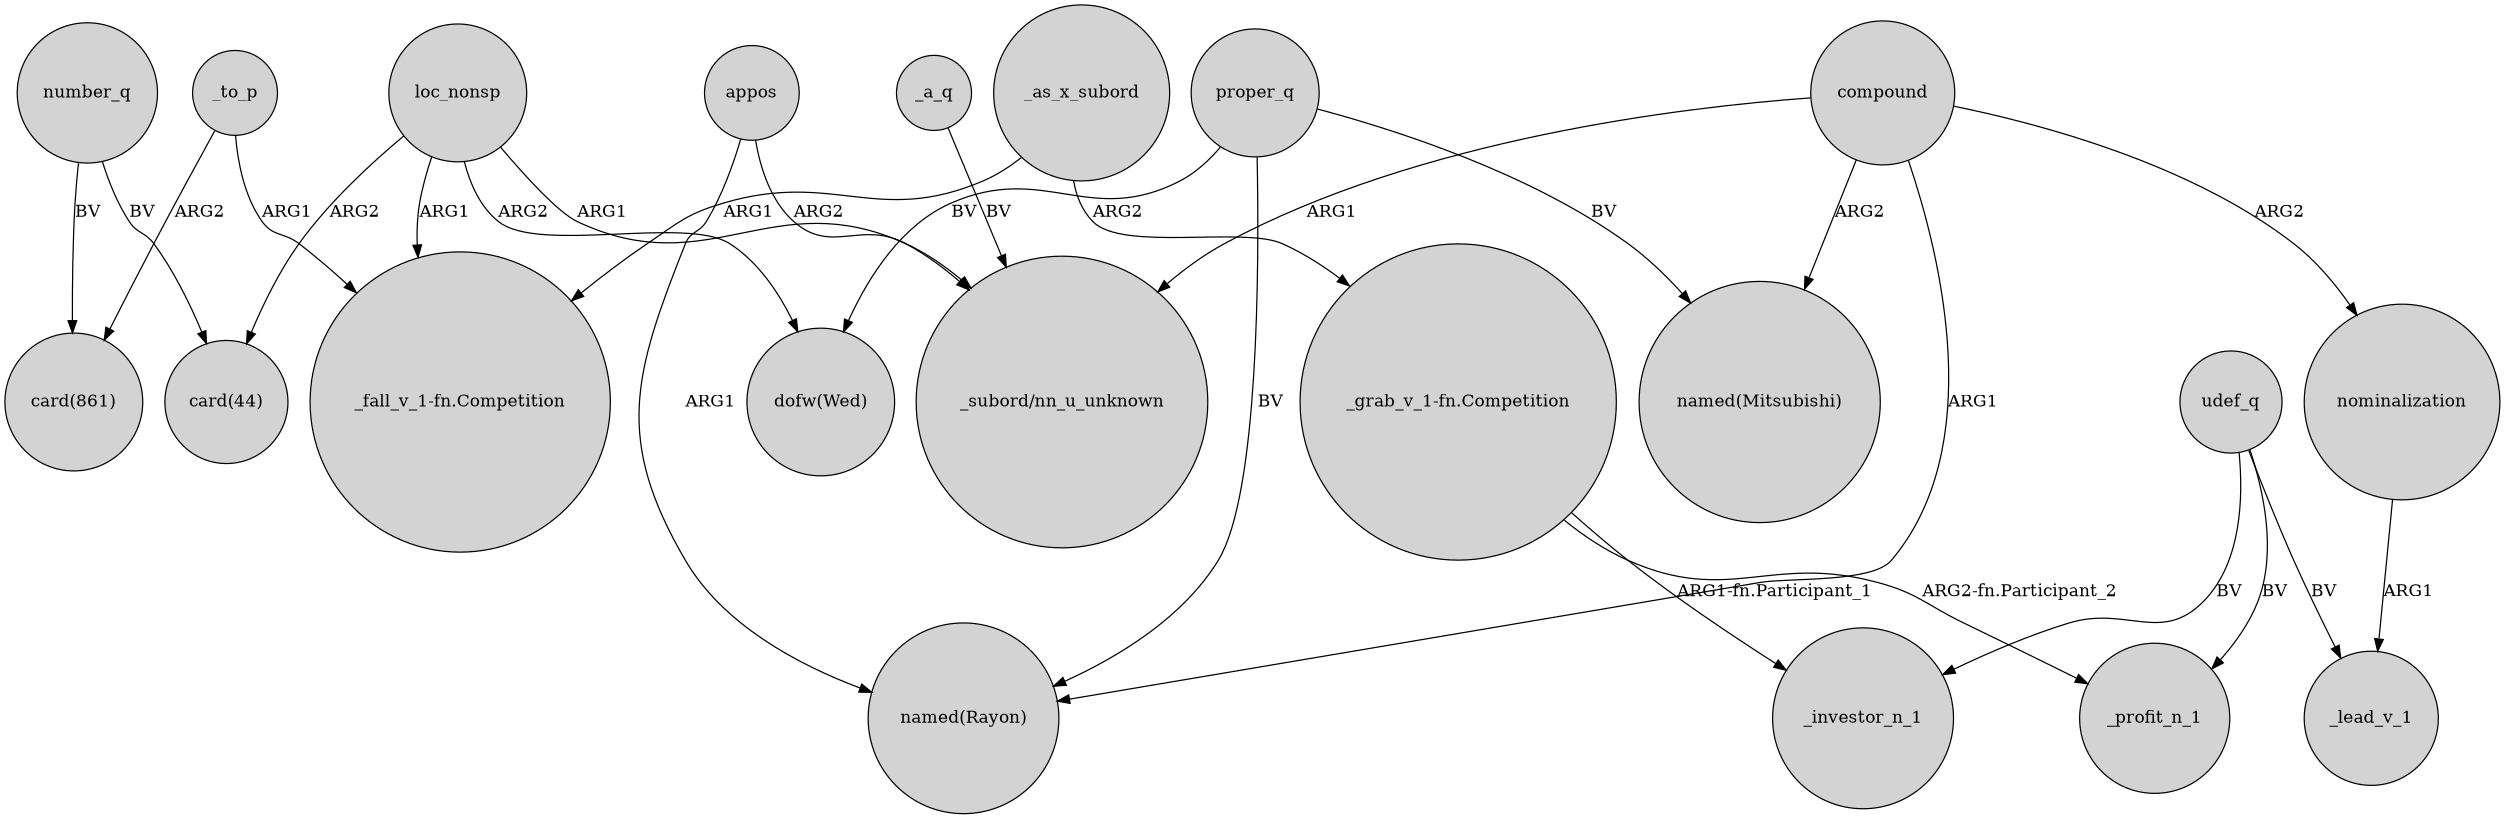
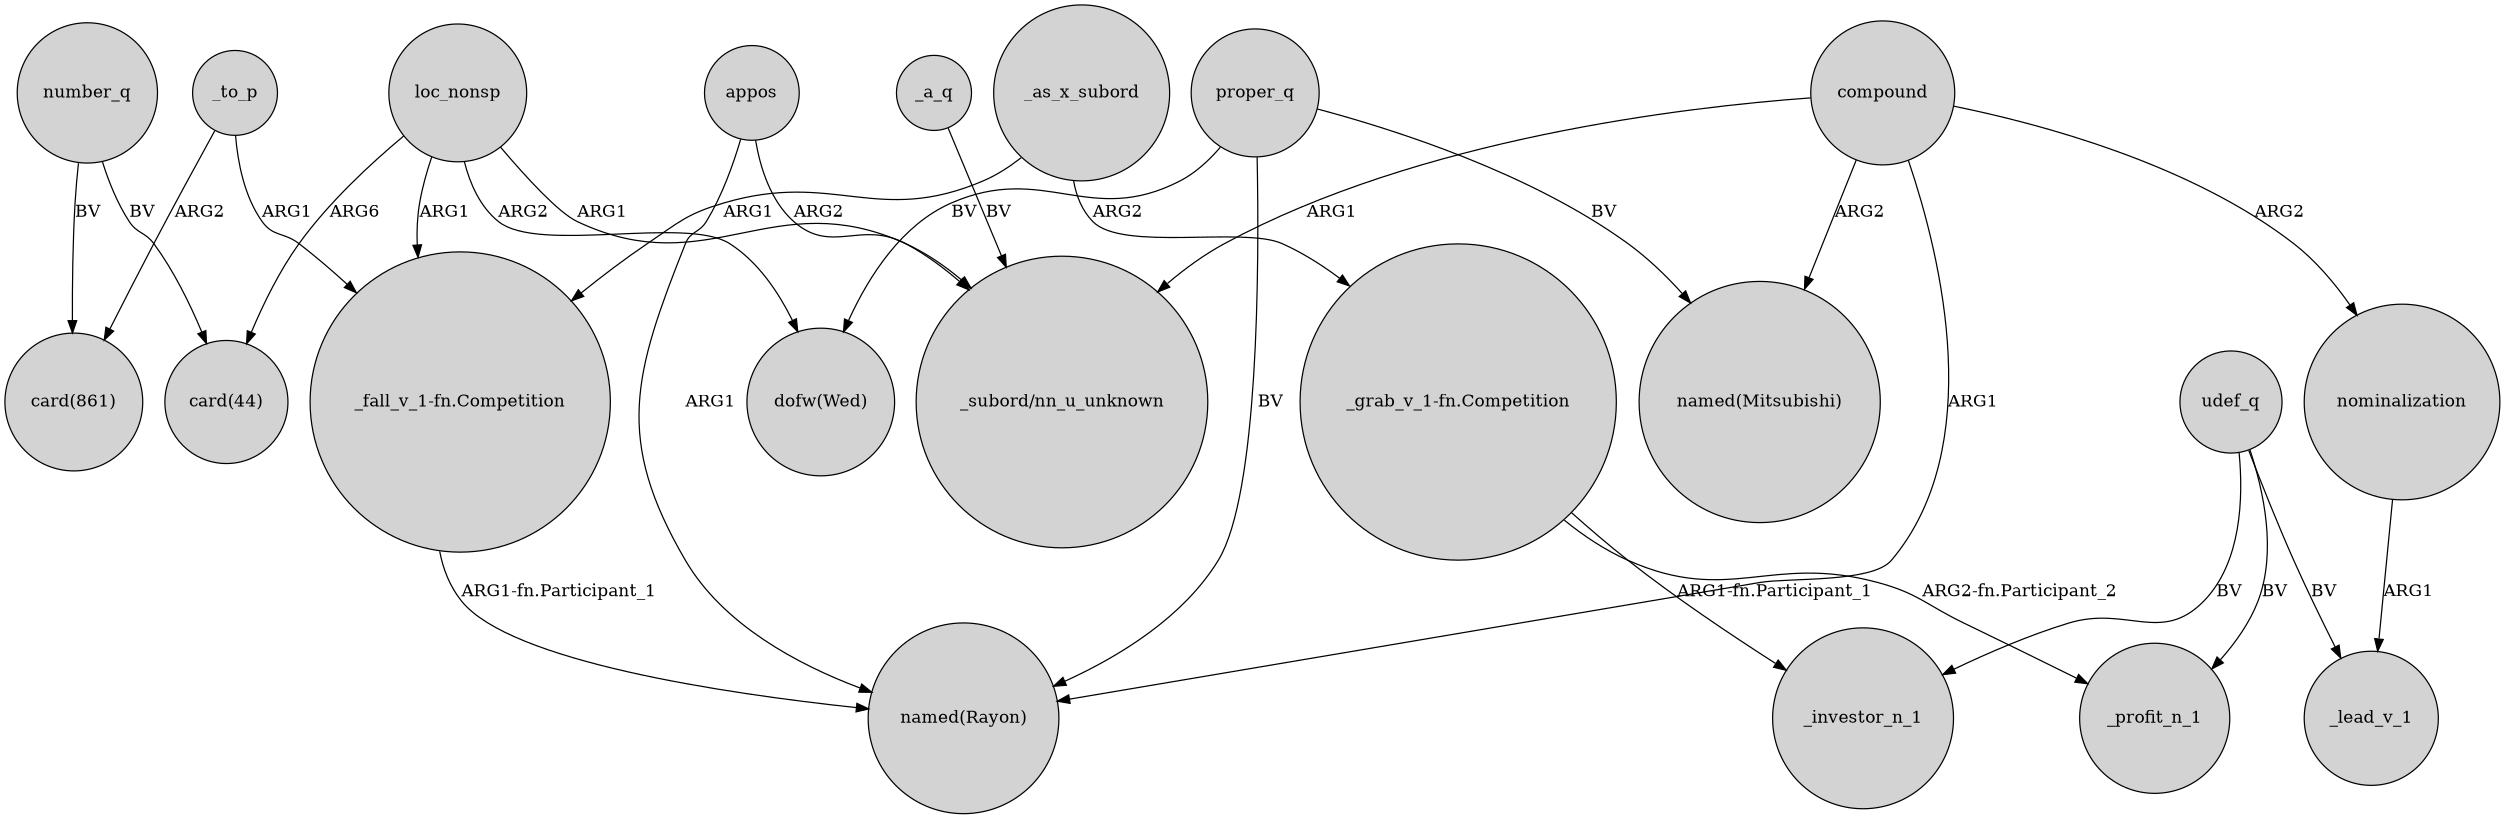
(355, 212) -> (355, 212)
none -> (625, 671)
